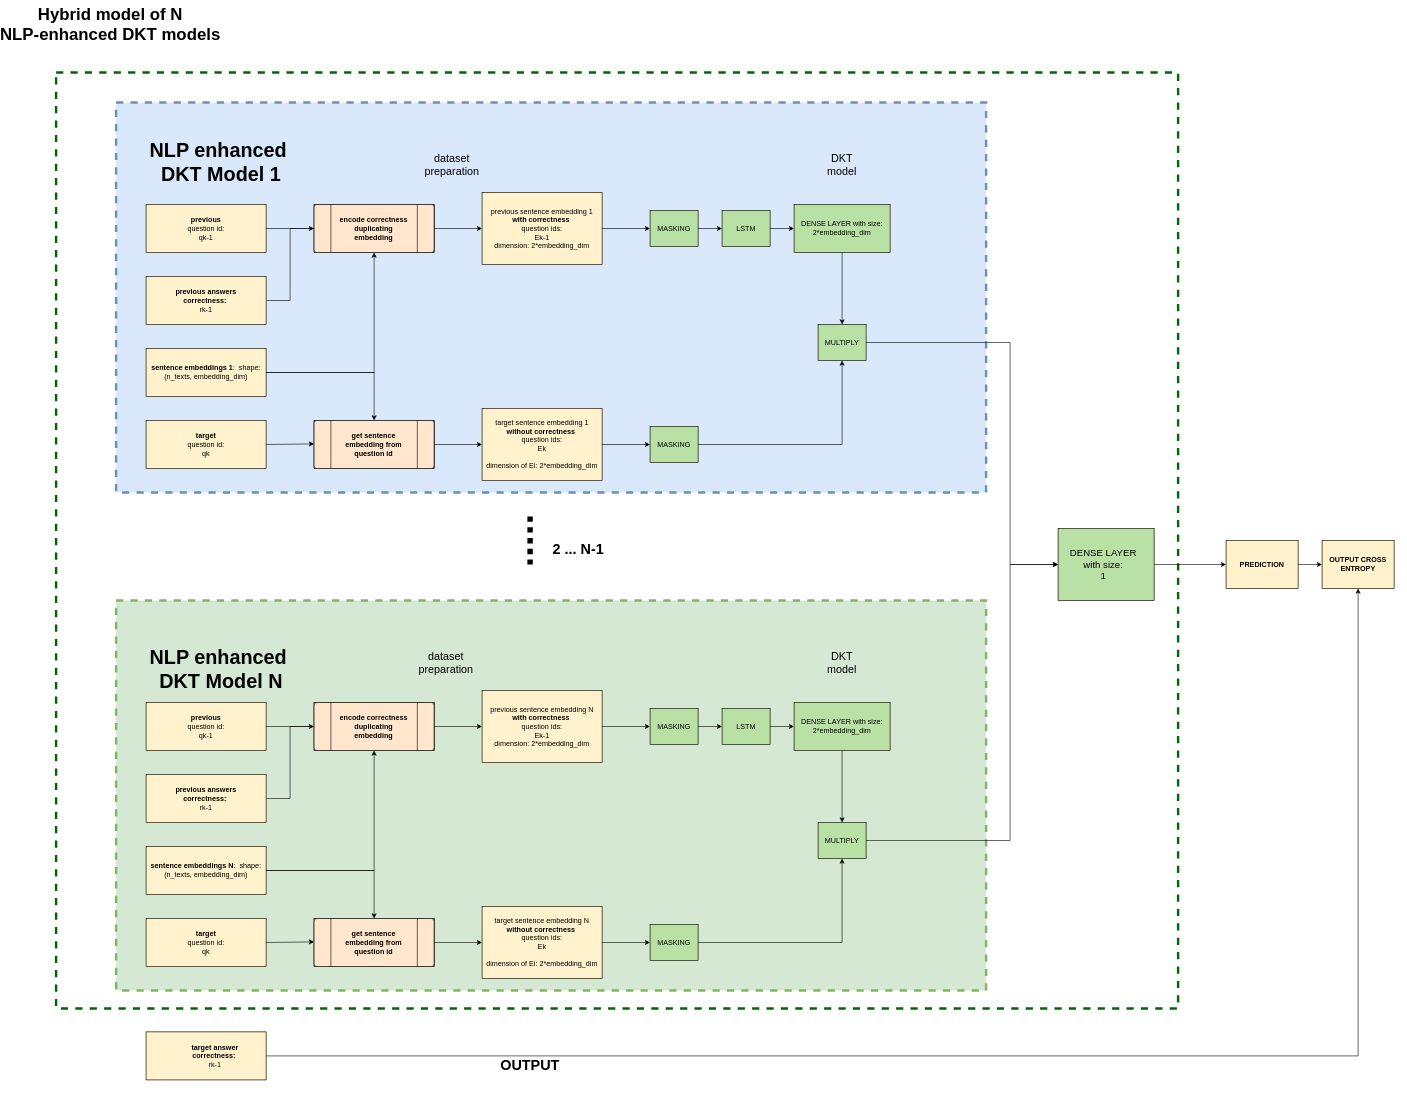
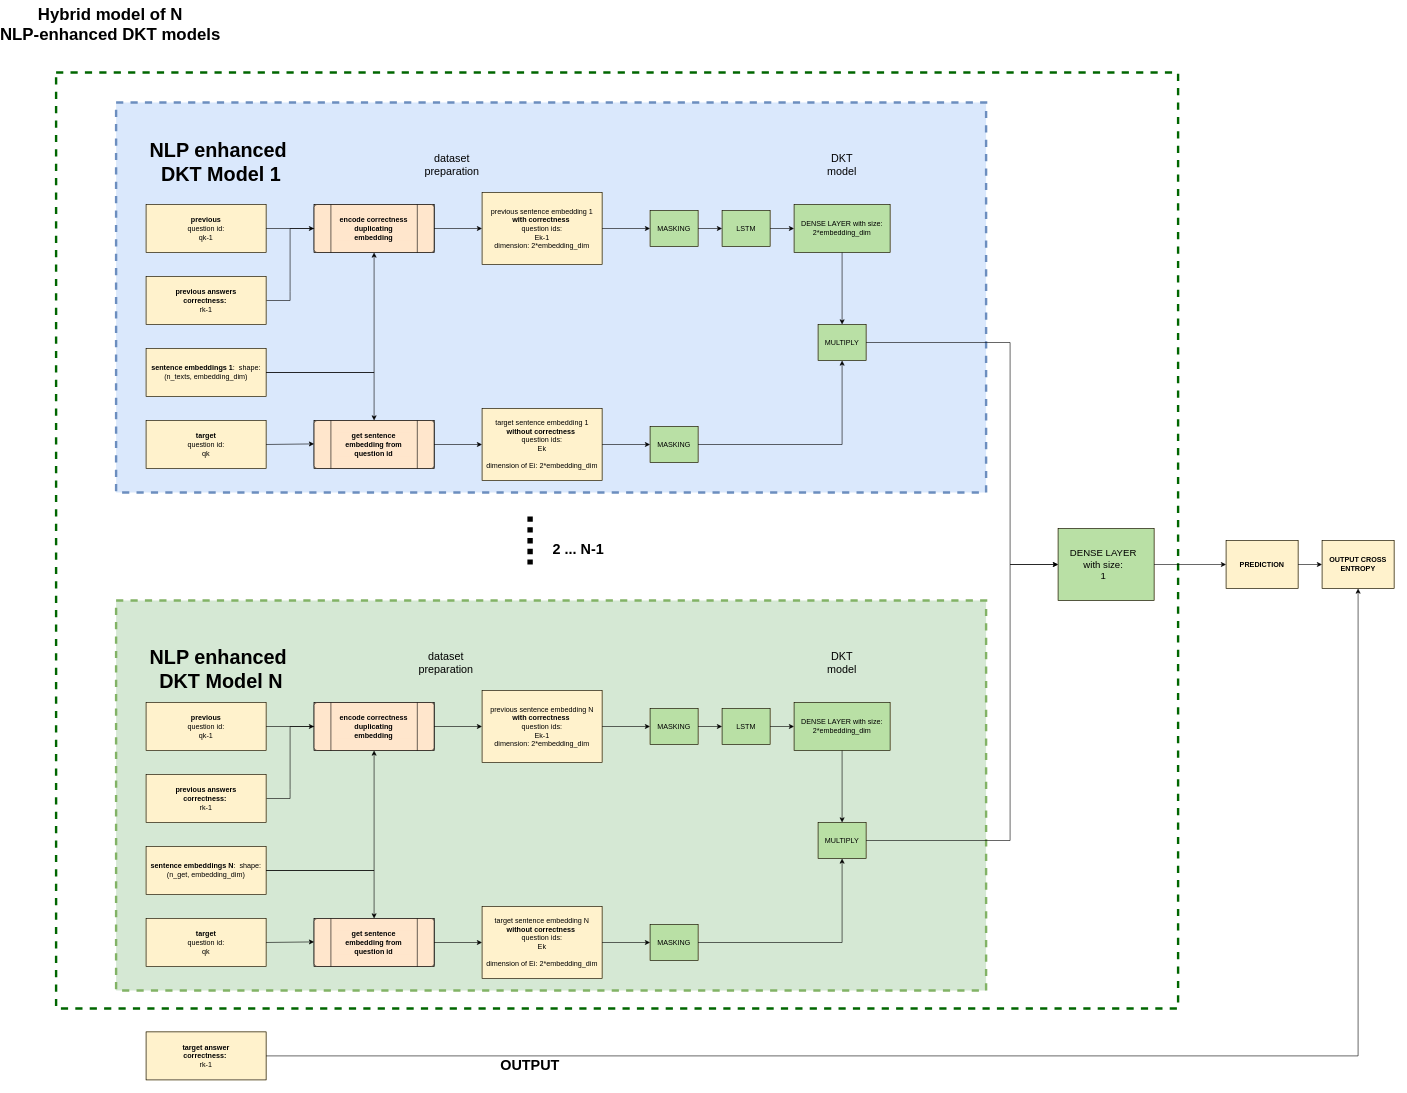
(206, 870) -> (206, 870)
(215, 1056) -> (206, 1056)
